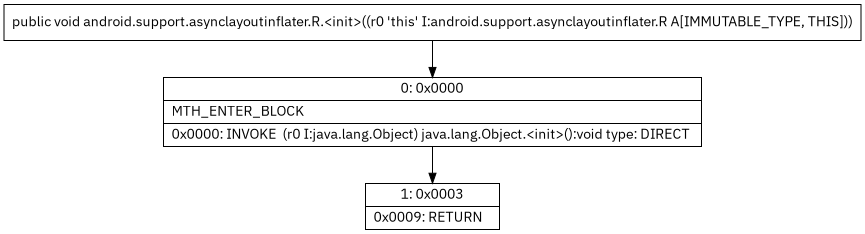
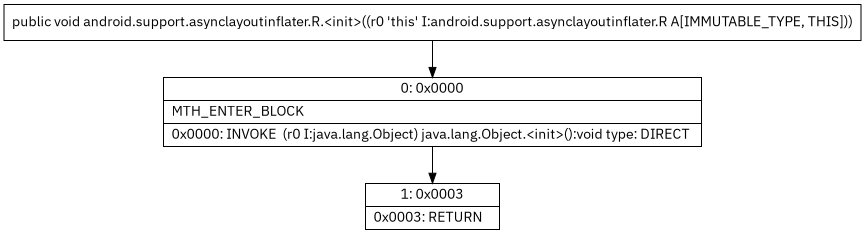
(432, 218) -> (432, 218)
